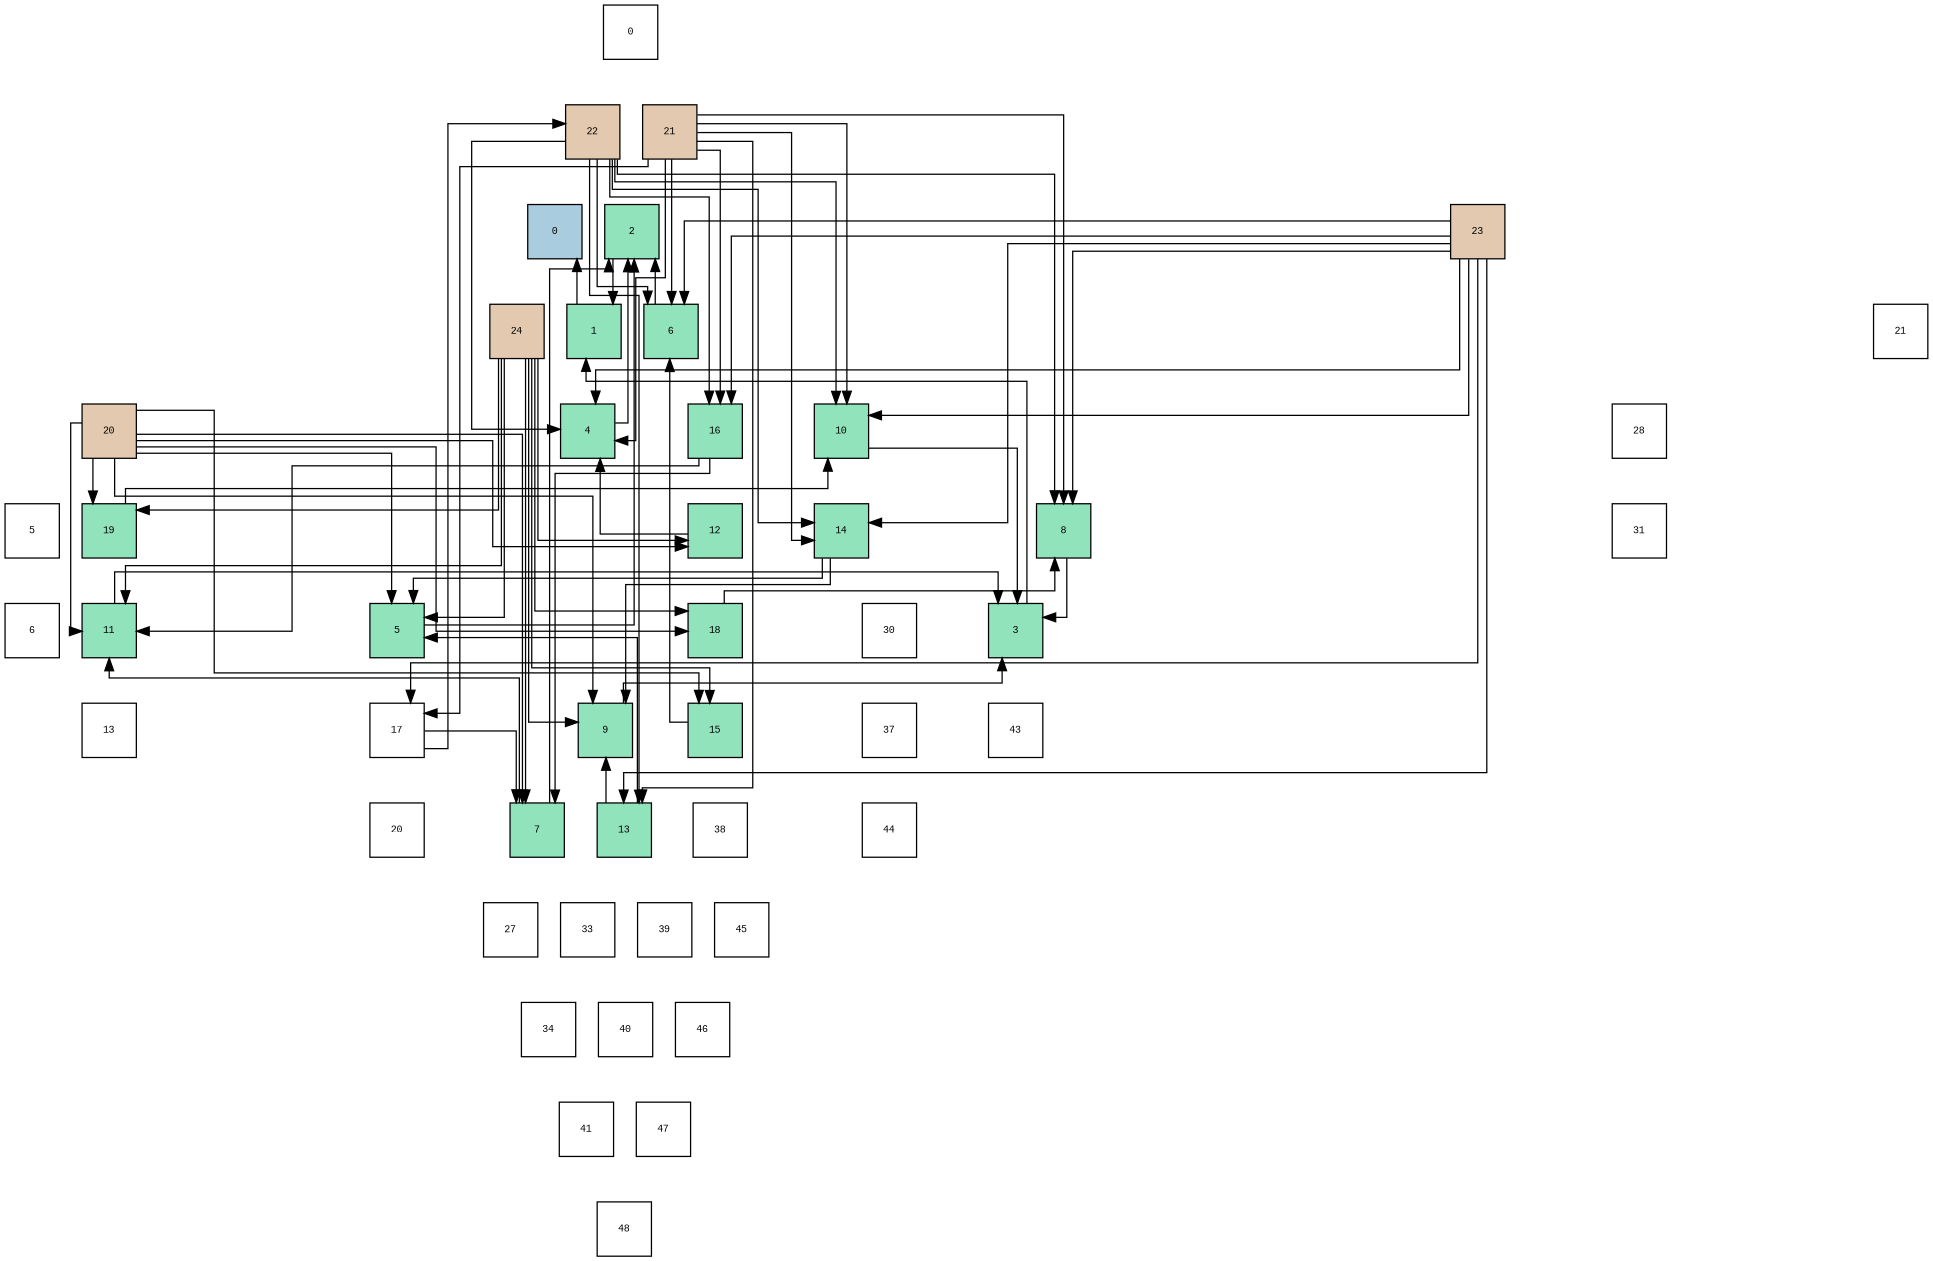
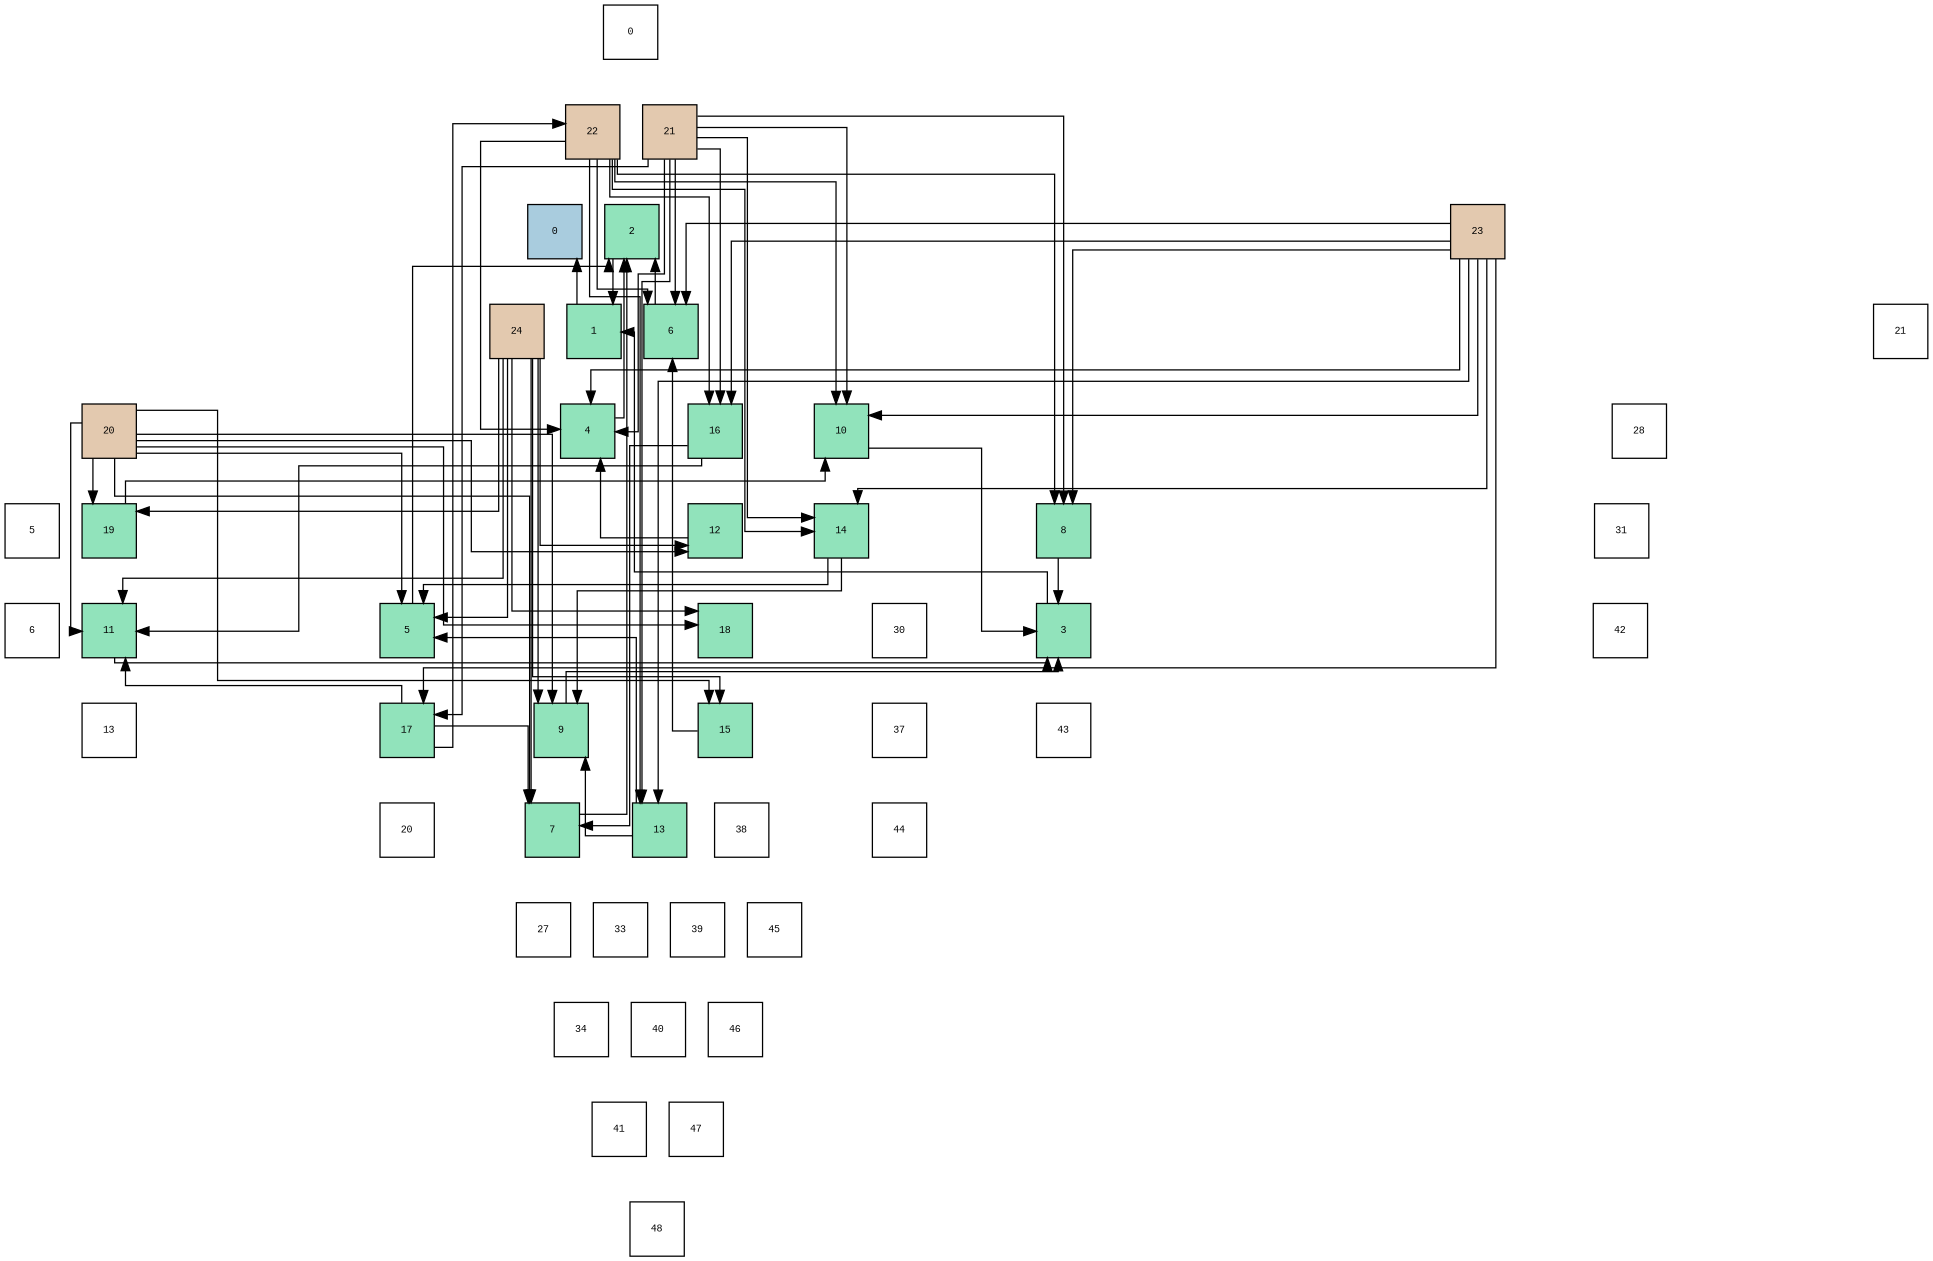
(884, 591) -> none
none -> (1620, 631)
(373, 678) -> (265, 686)
(397, 730) -> (407, 730)
